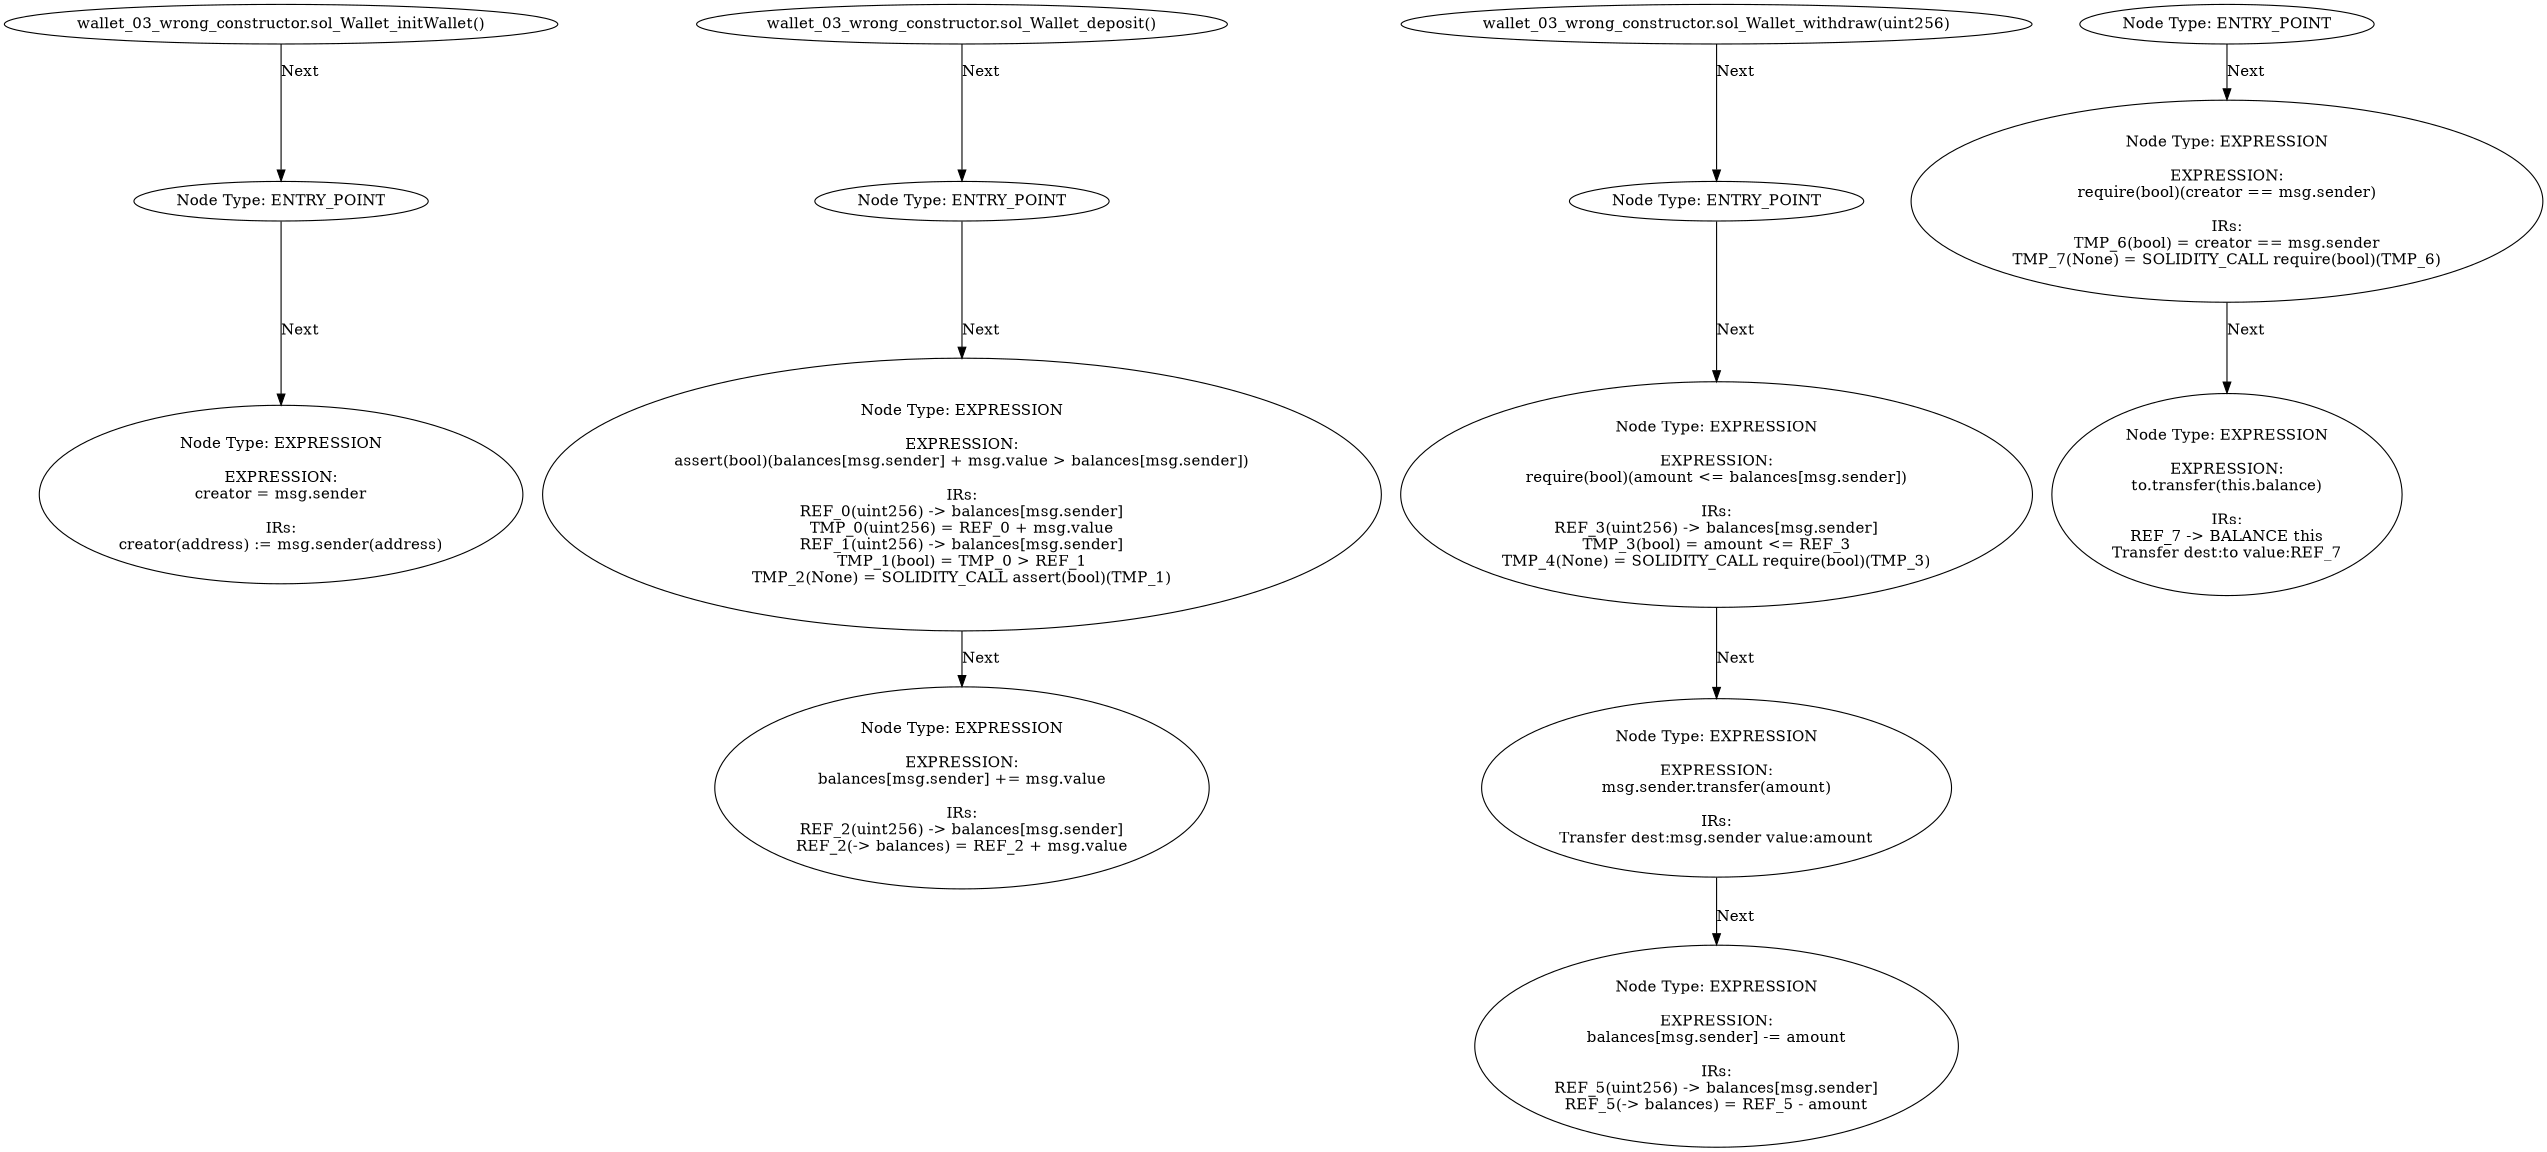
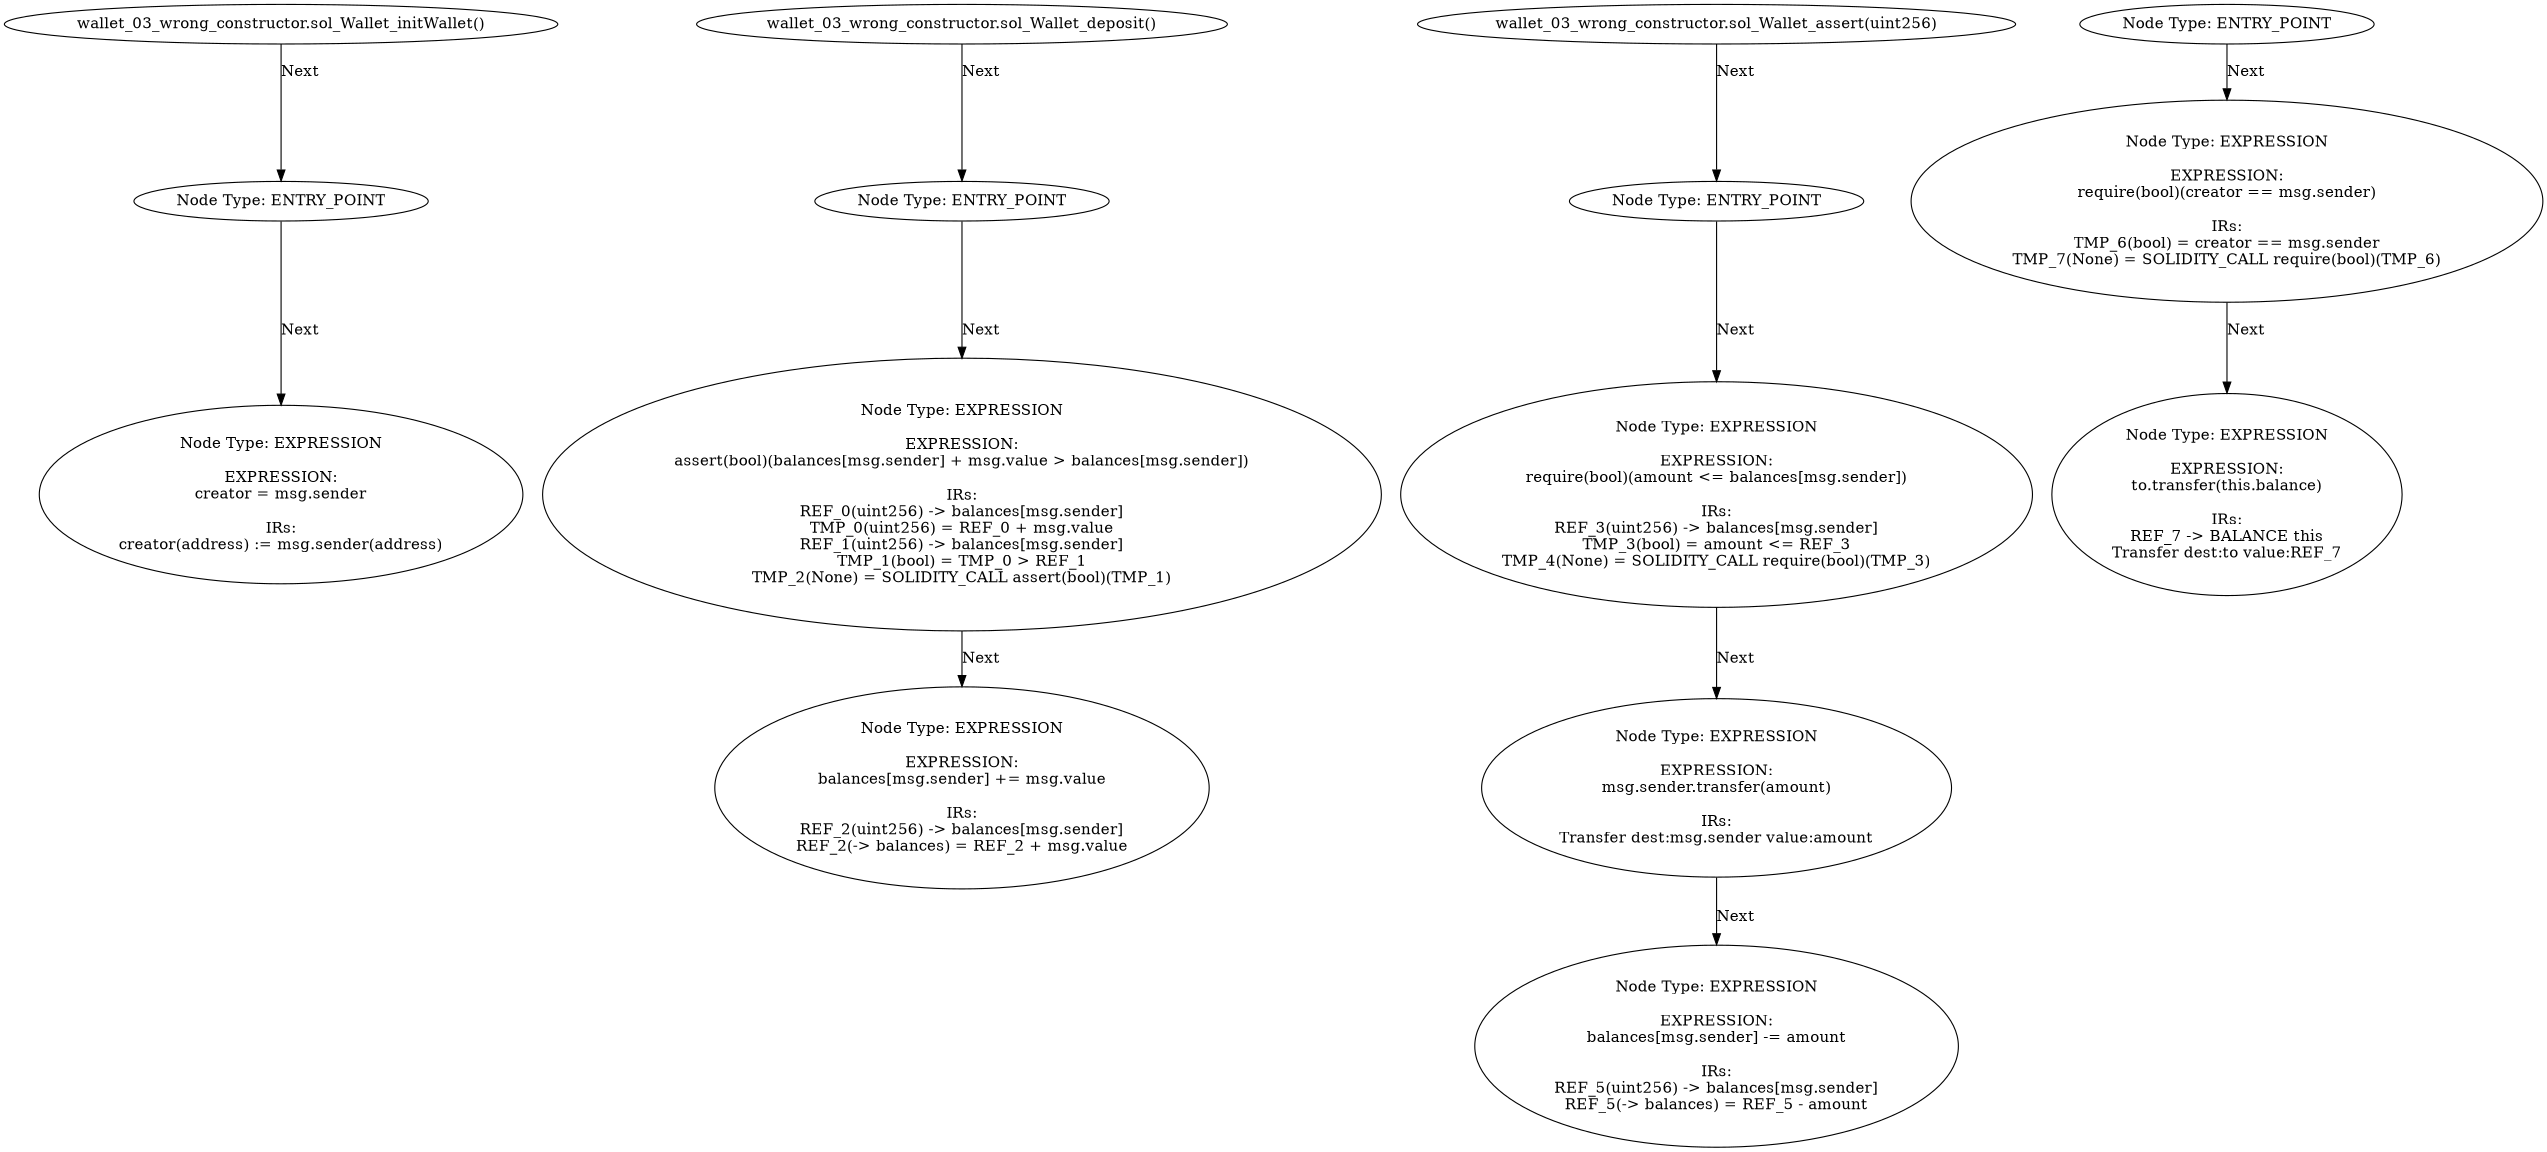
(1717, 24) -> (1717, 24)
